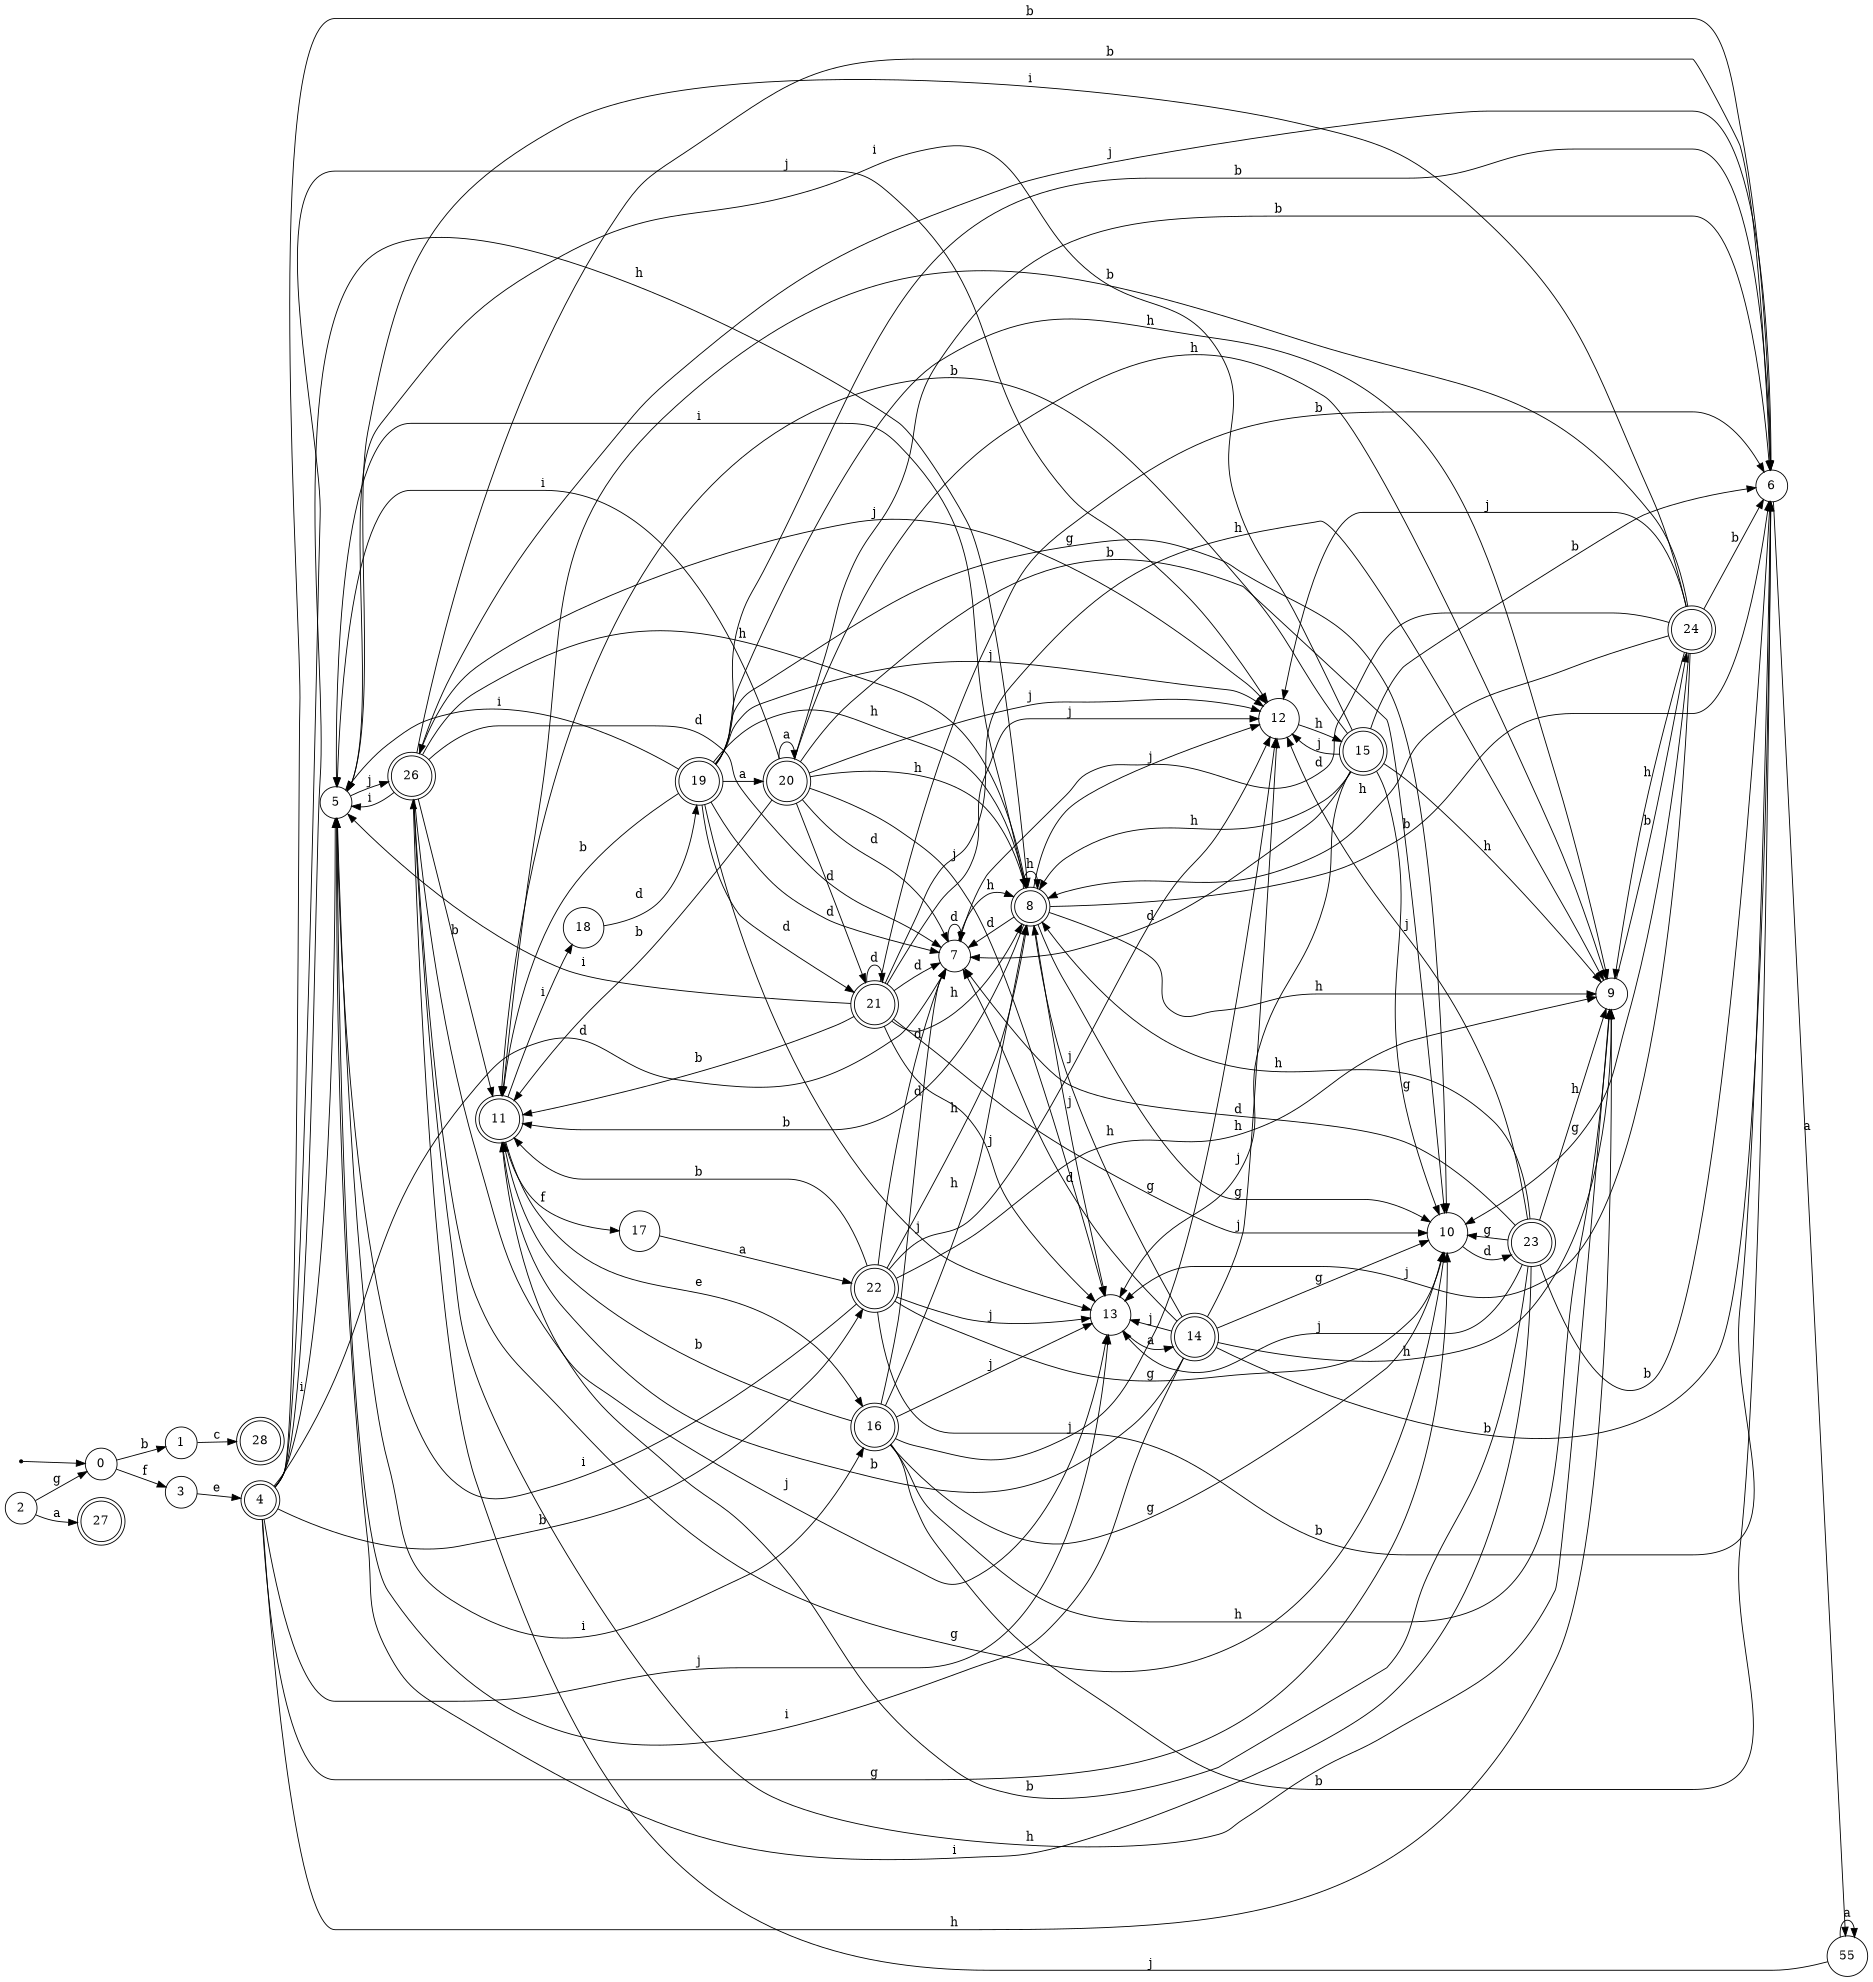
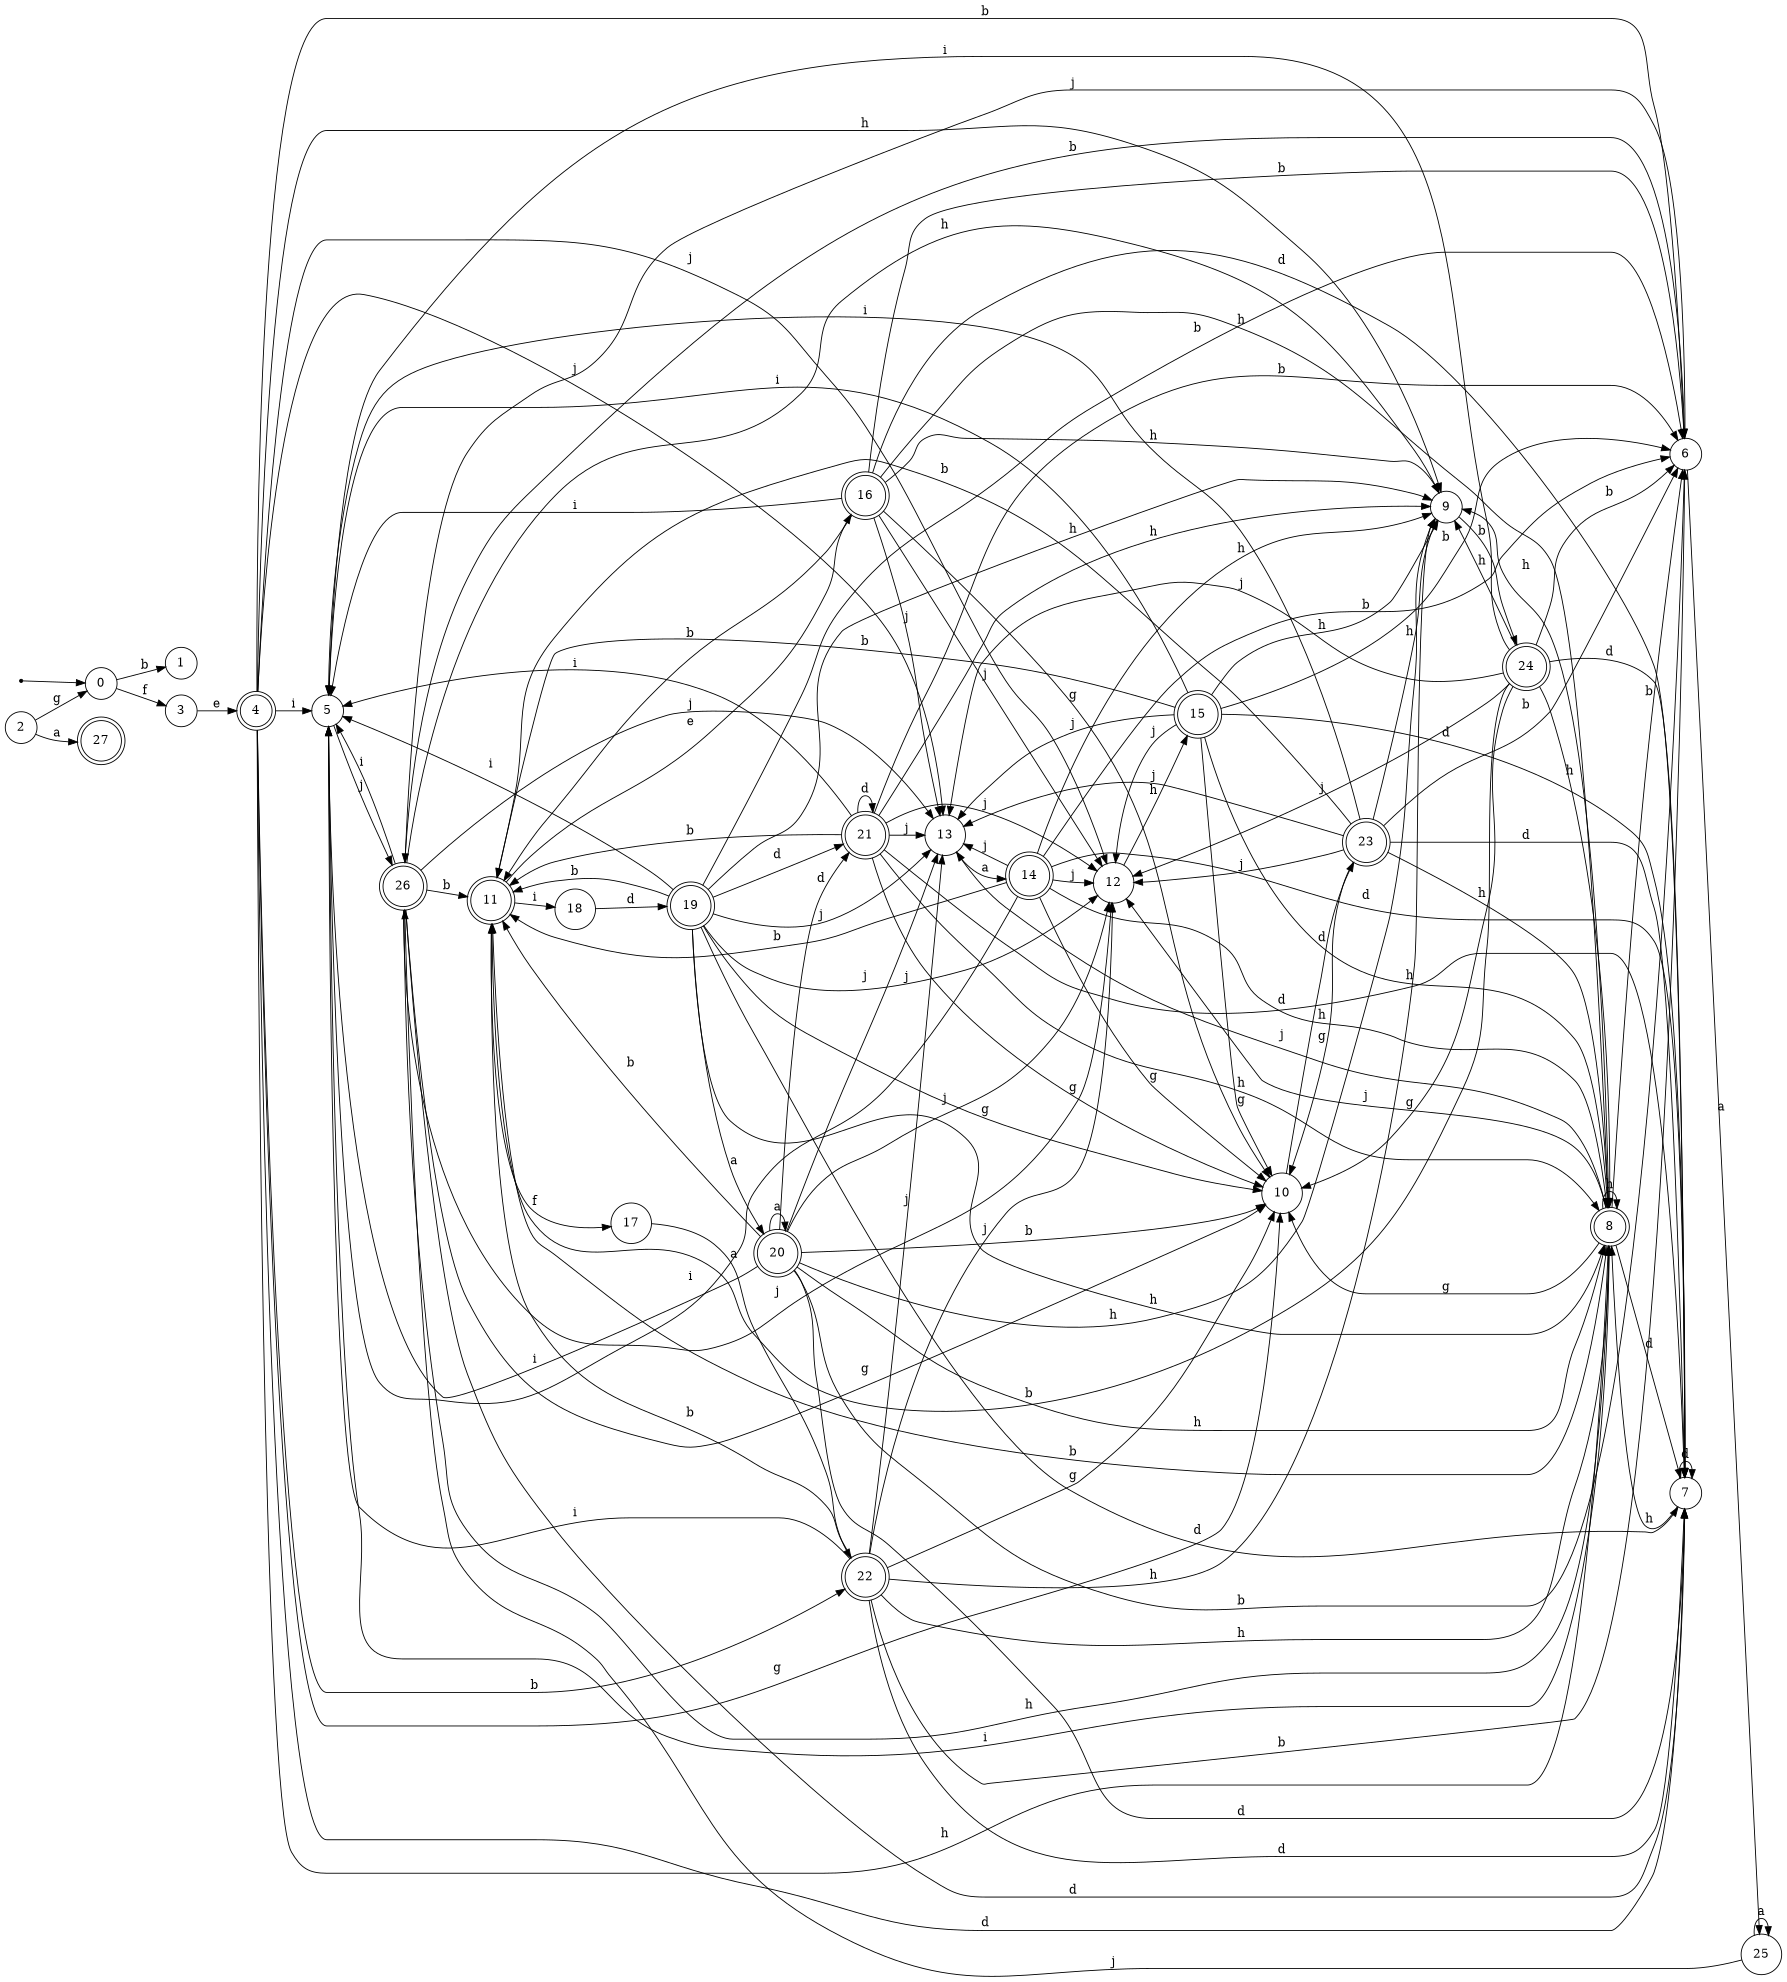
(260, 1441) -> none
(387, 1459) -> (525, 512)
(1847, 1956) -> (1761, 1954)
